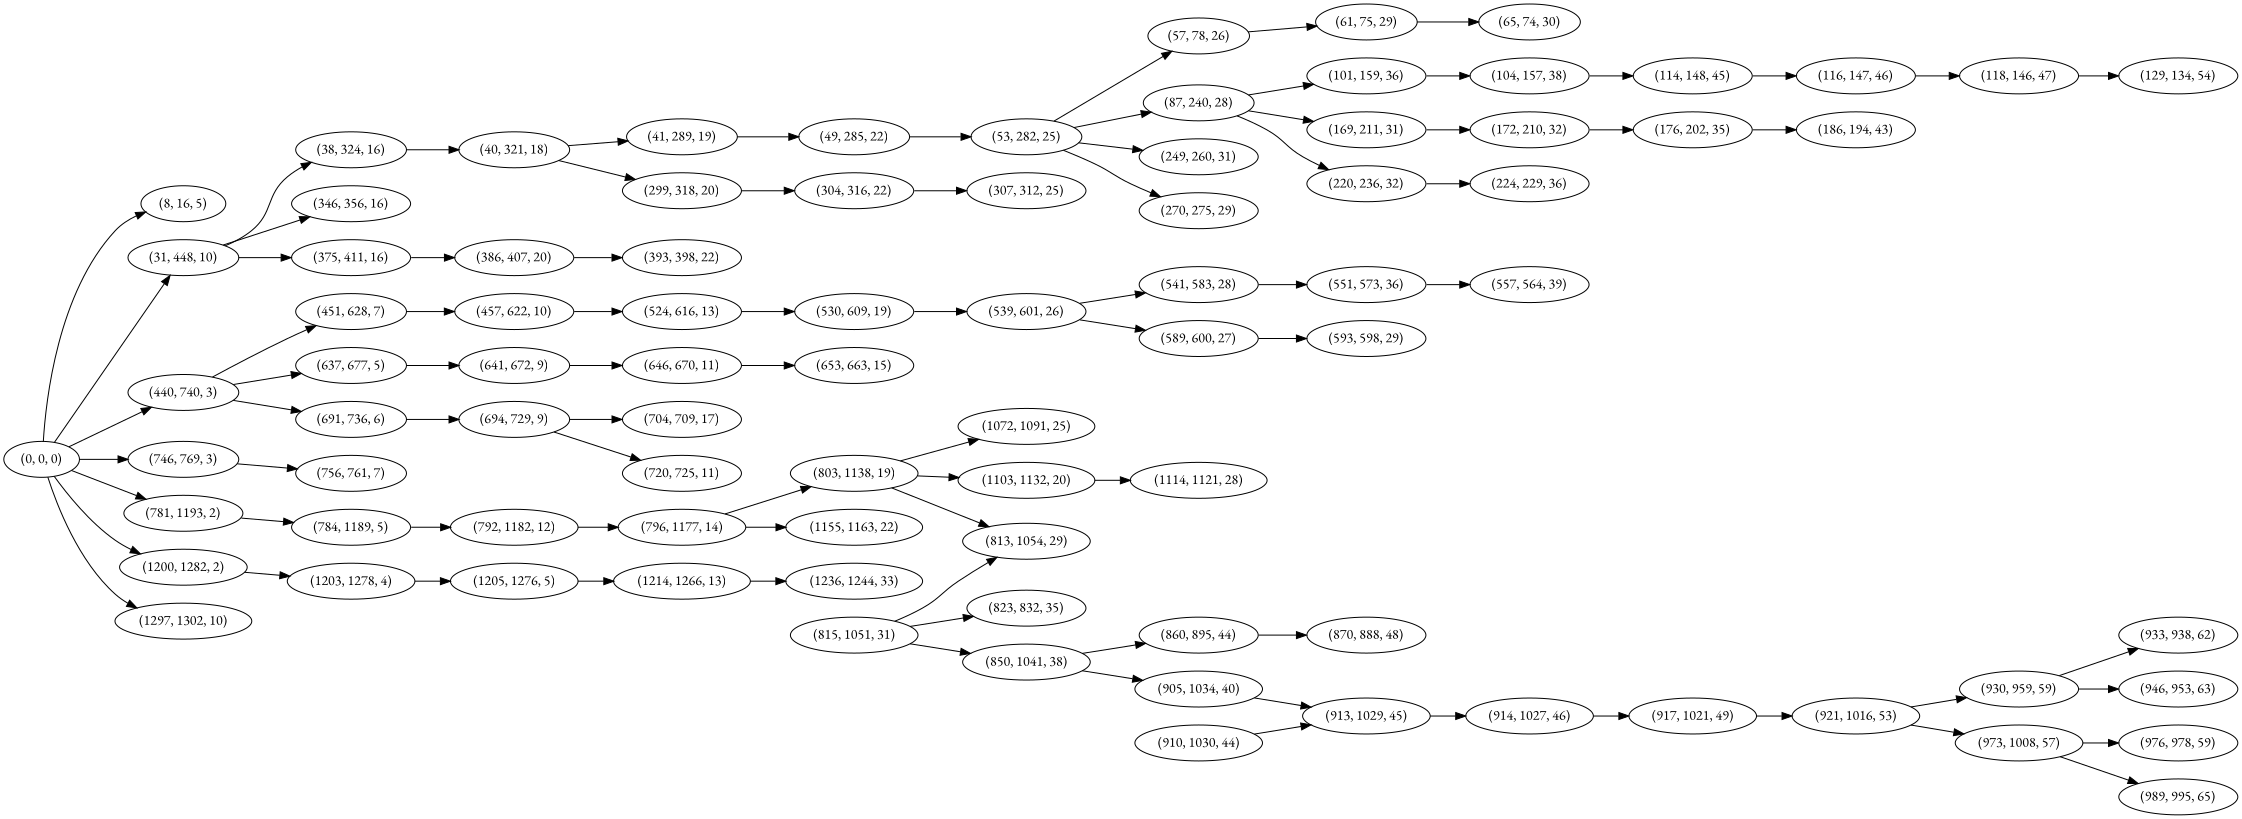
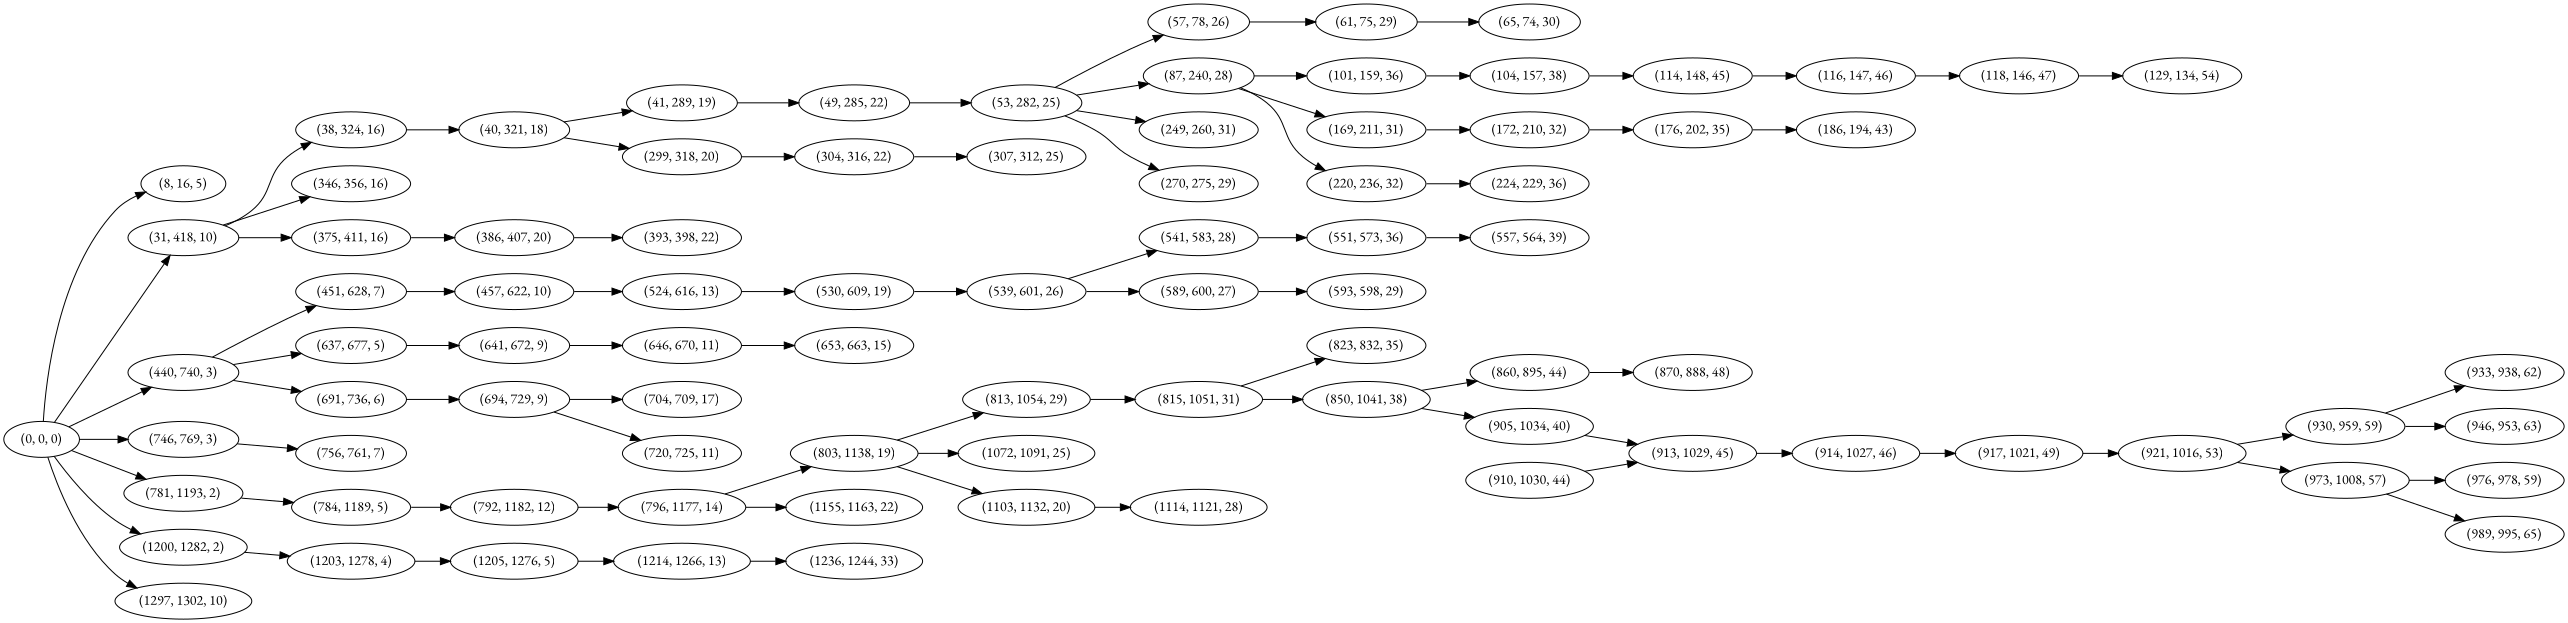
(183, 258) -> (183, 238)
(942, 594) -> (1108, 399)
